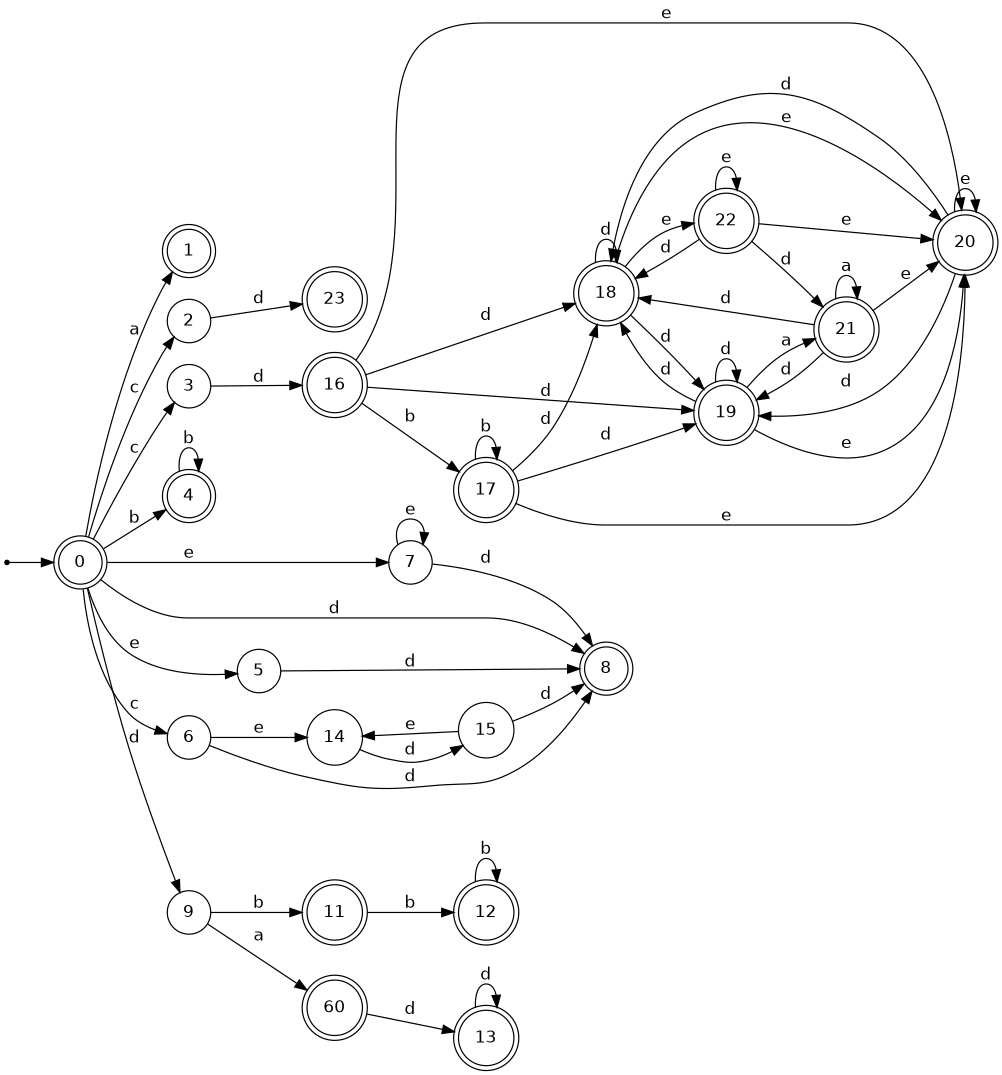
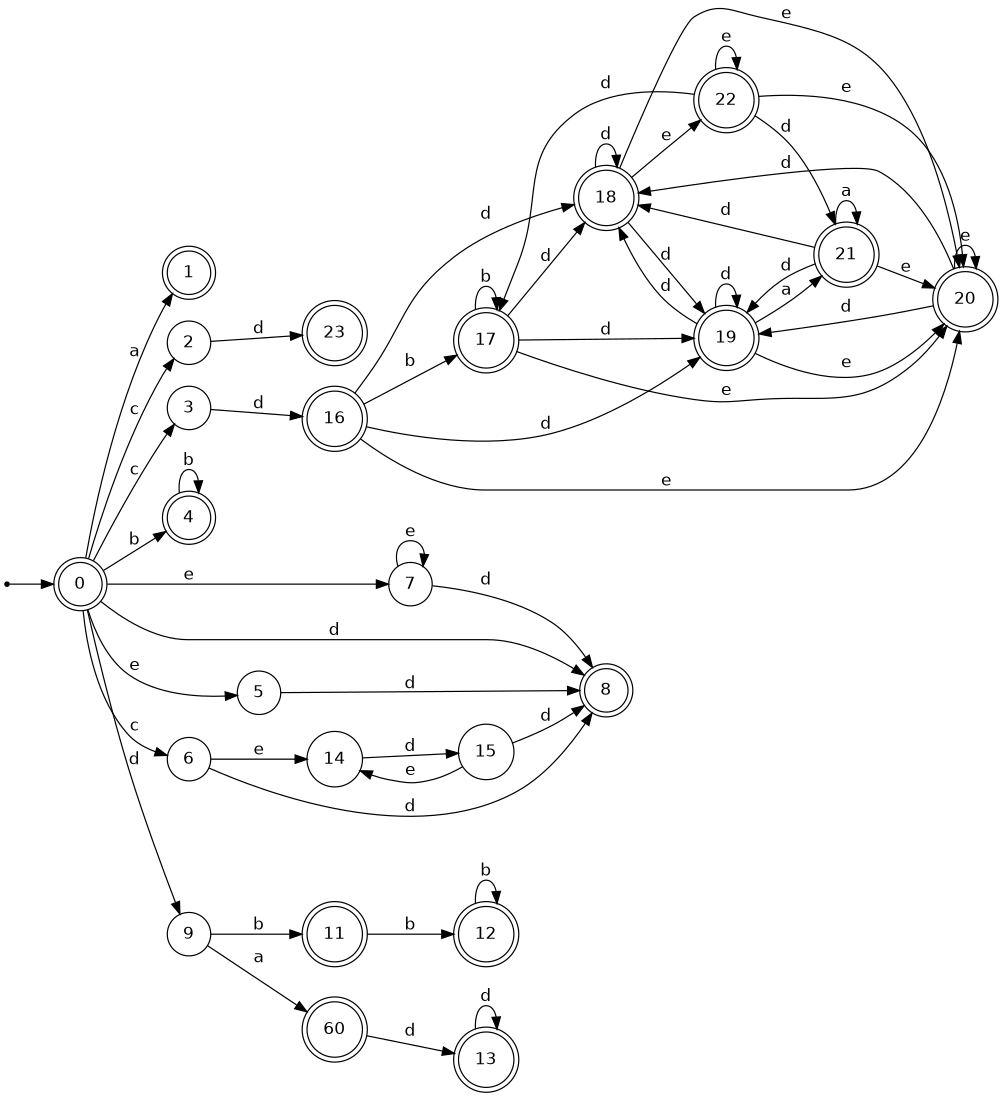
(673, 257) -> (548, 143)
